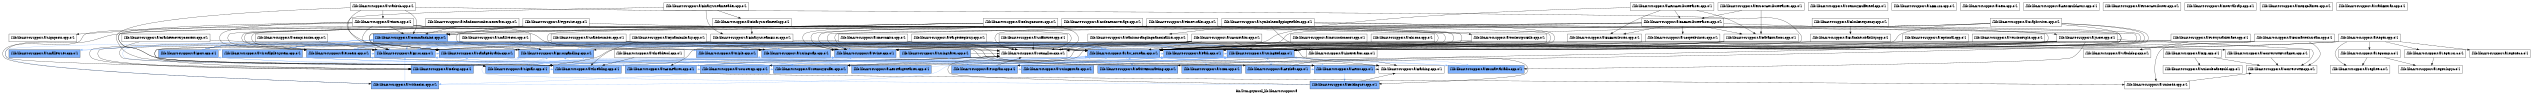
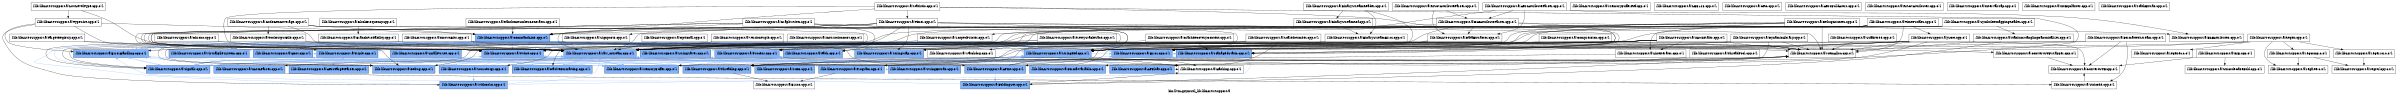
none -> (68, 7)
(913, 27) -> (354, 28)
(495, 38) -> none
none -> (784, 85)
